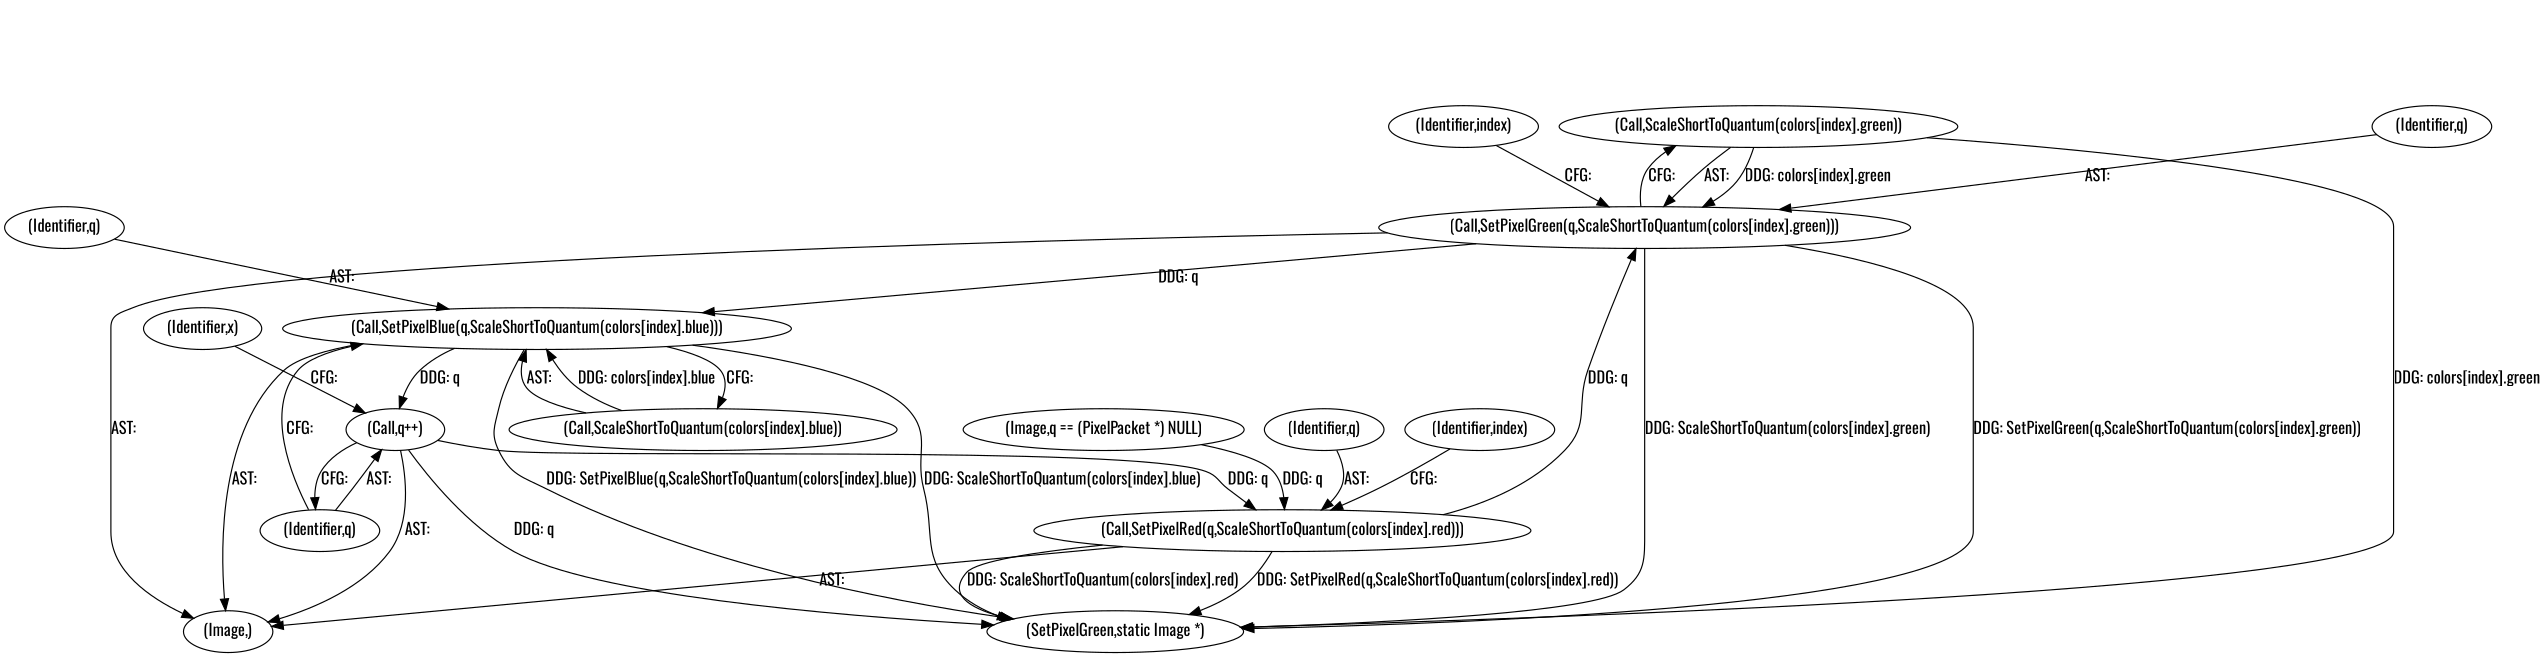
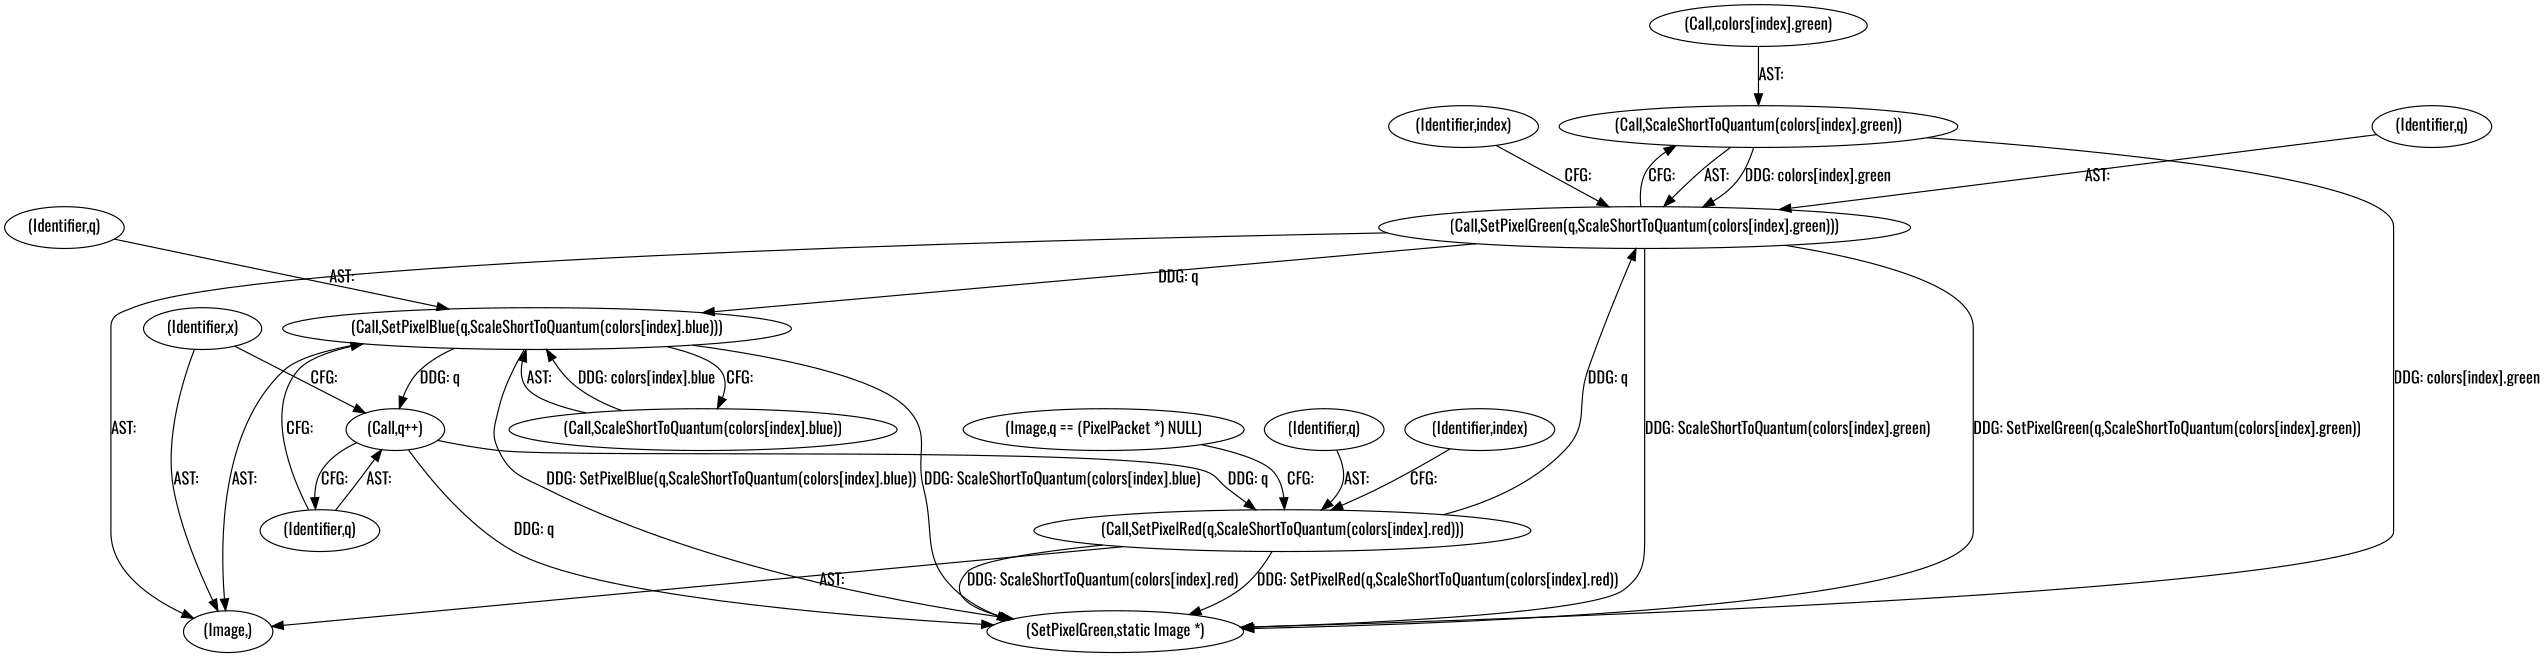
none -> (1759, 26)
(1303, 480) -> (1303, 480)
(381, 562) -> (172, 477)
